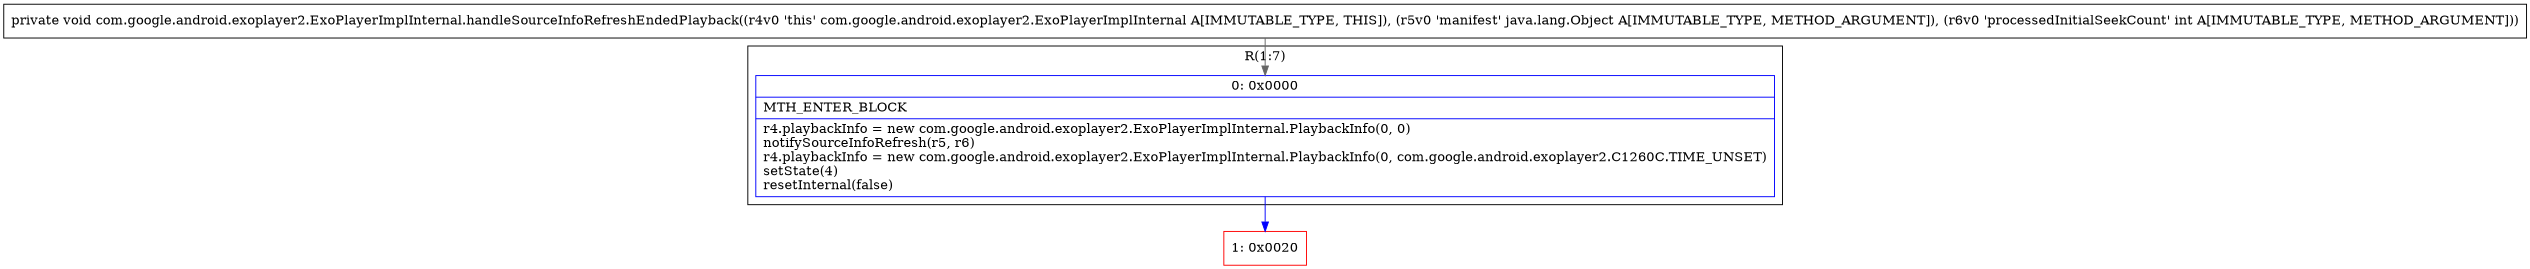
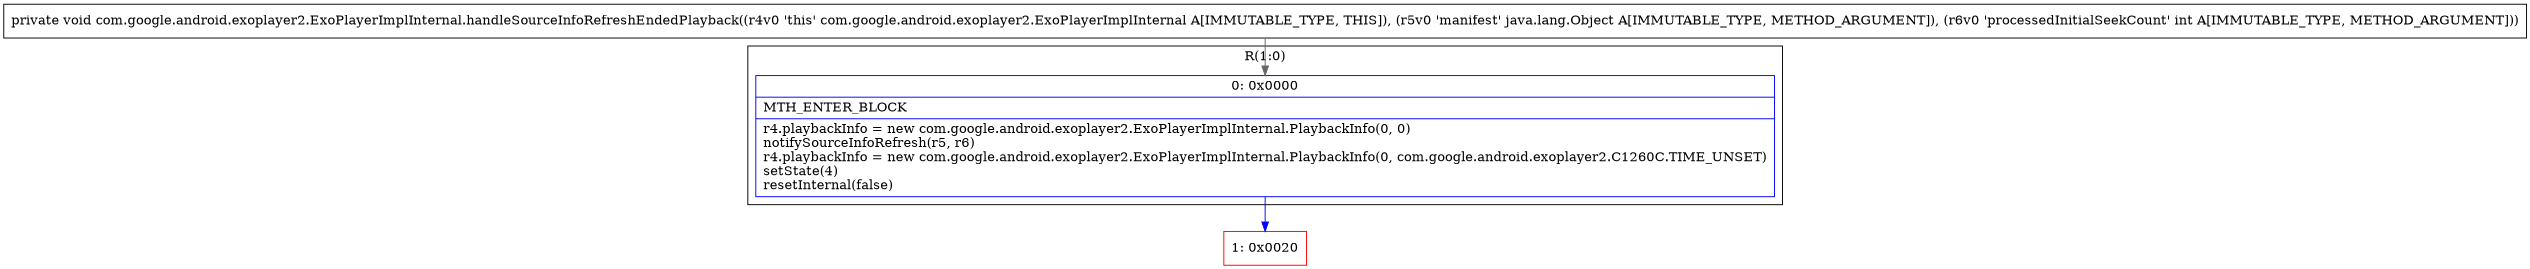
(1265, 57) -> (1265, 57)
